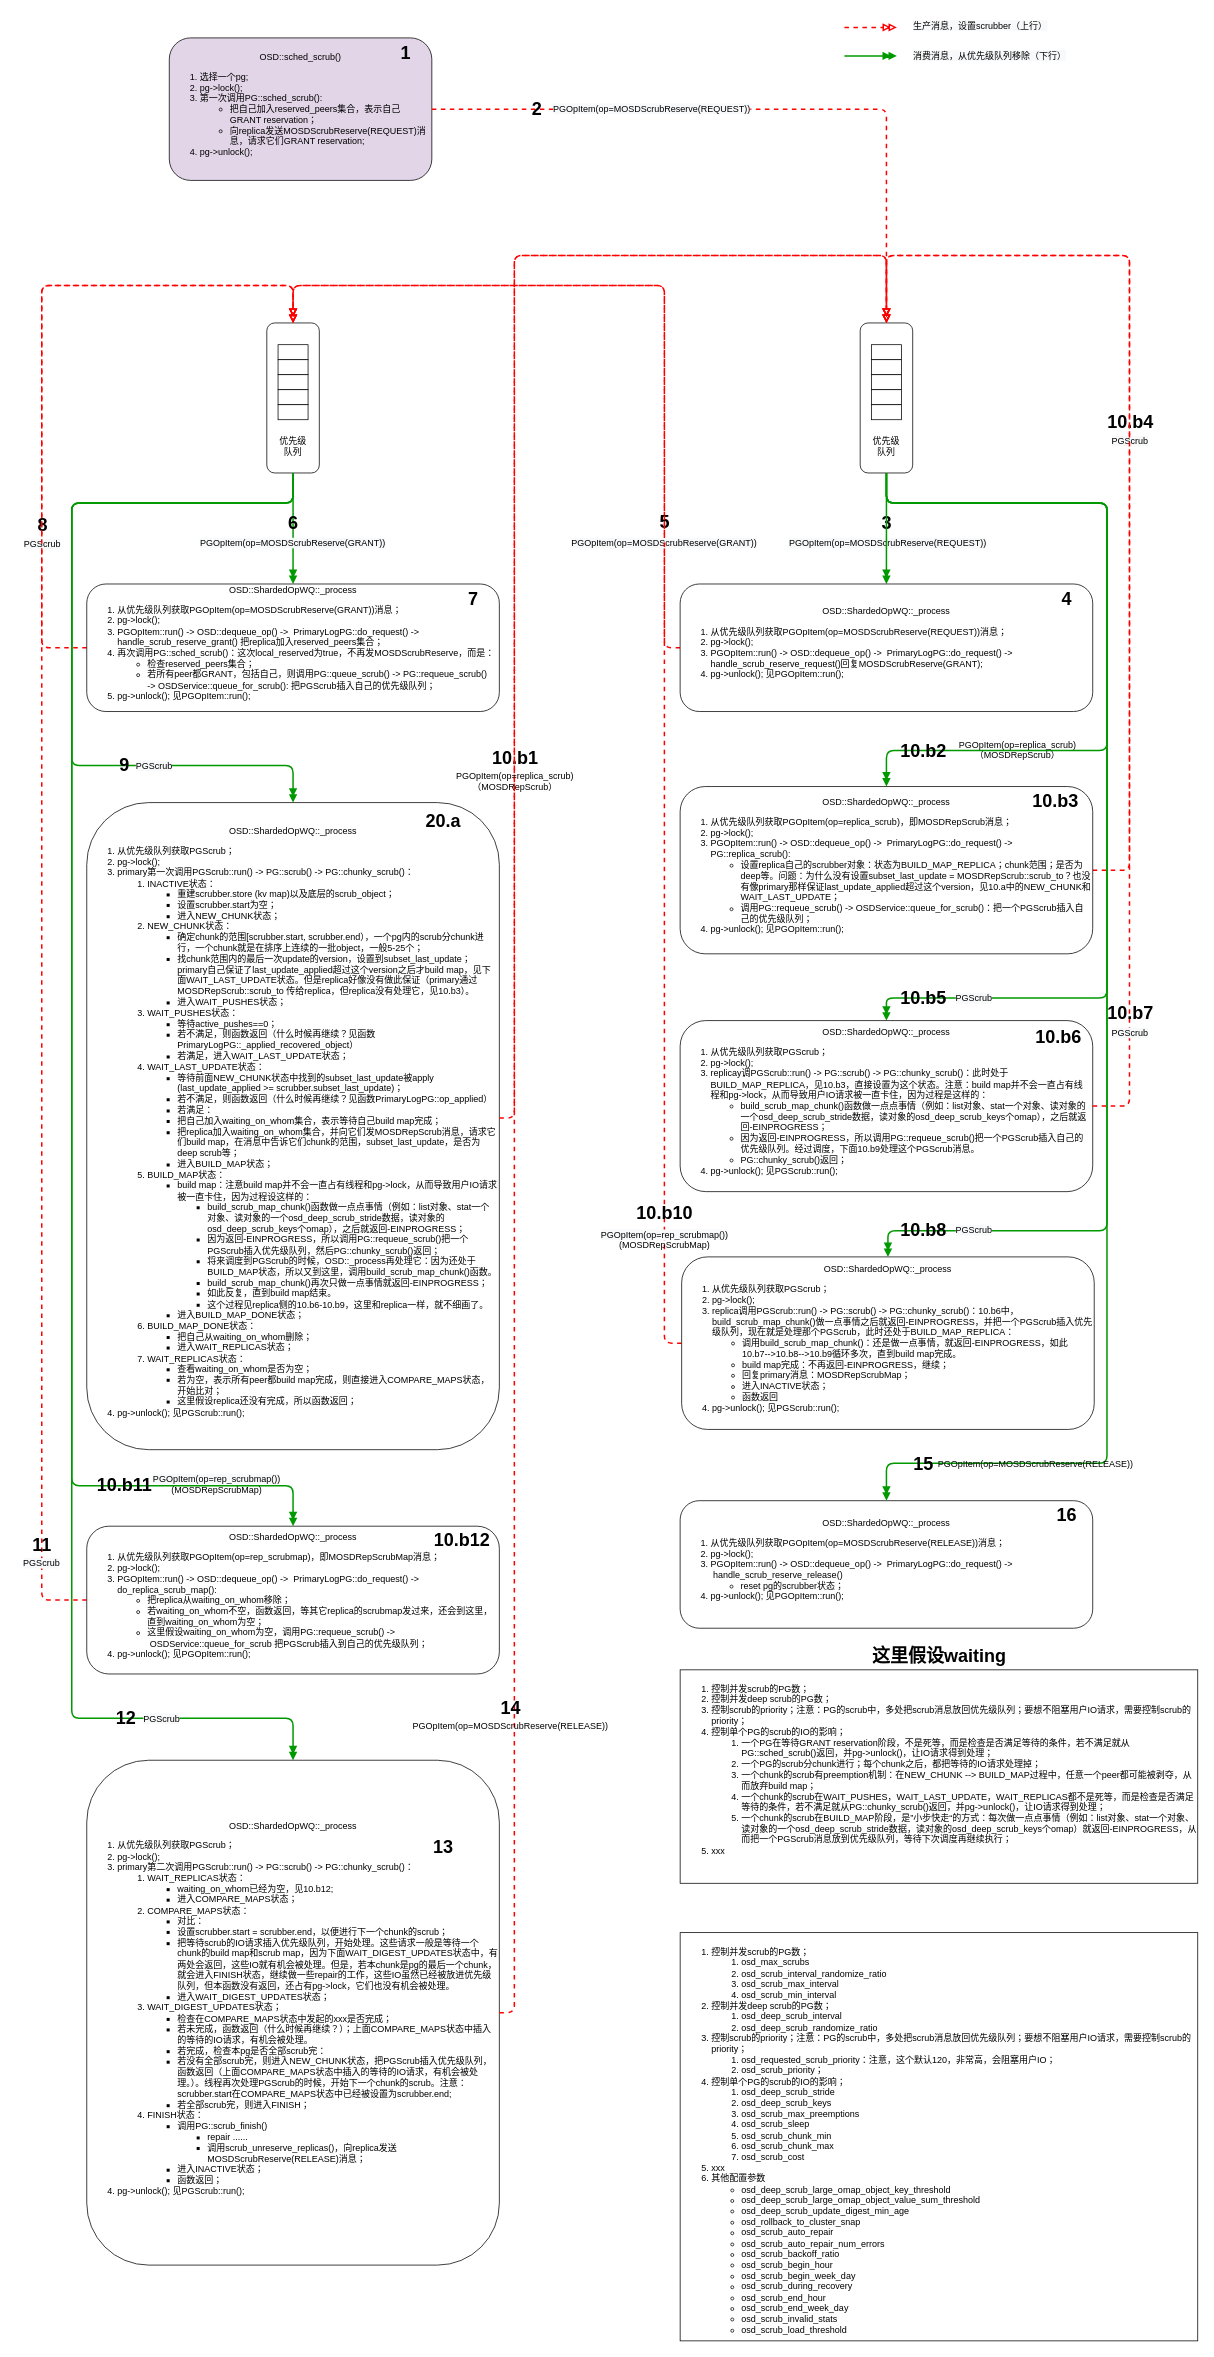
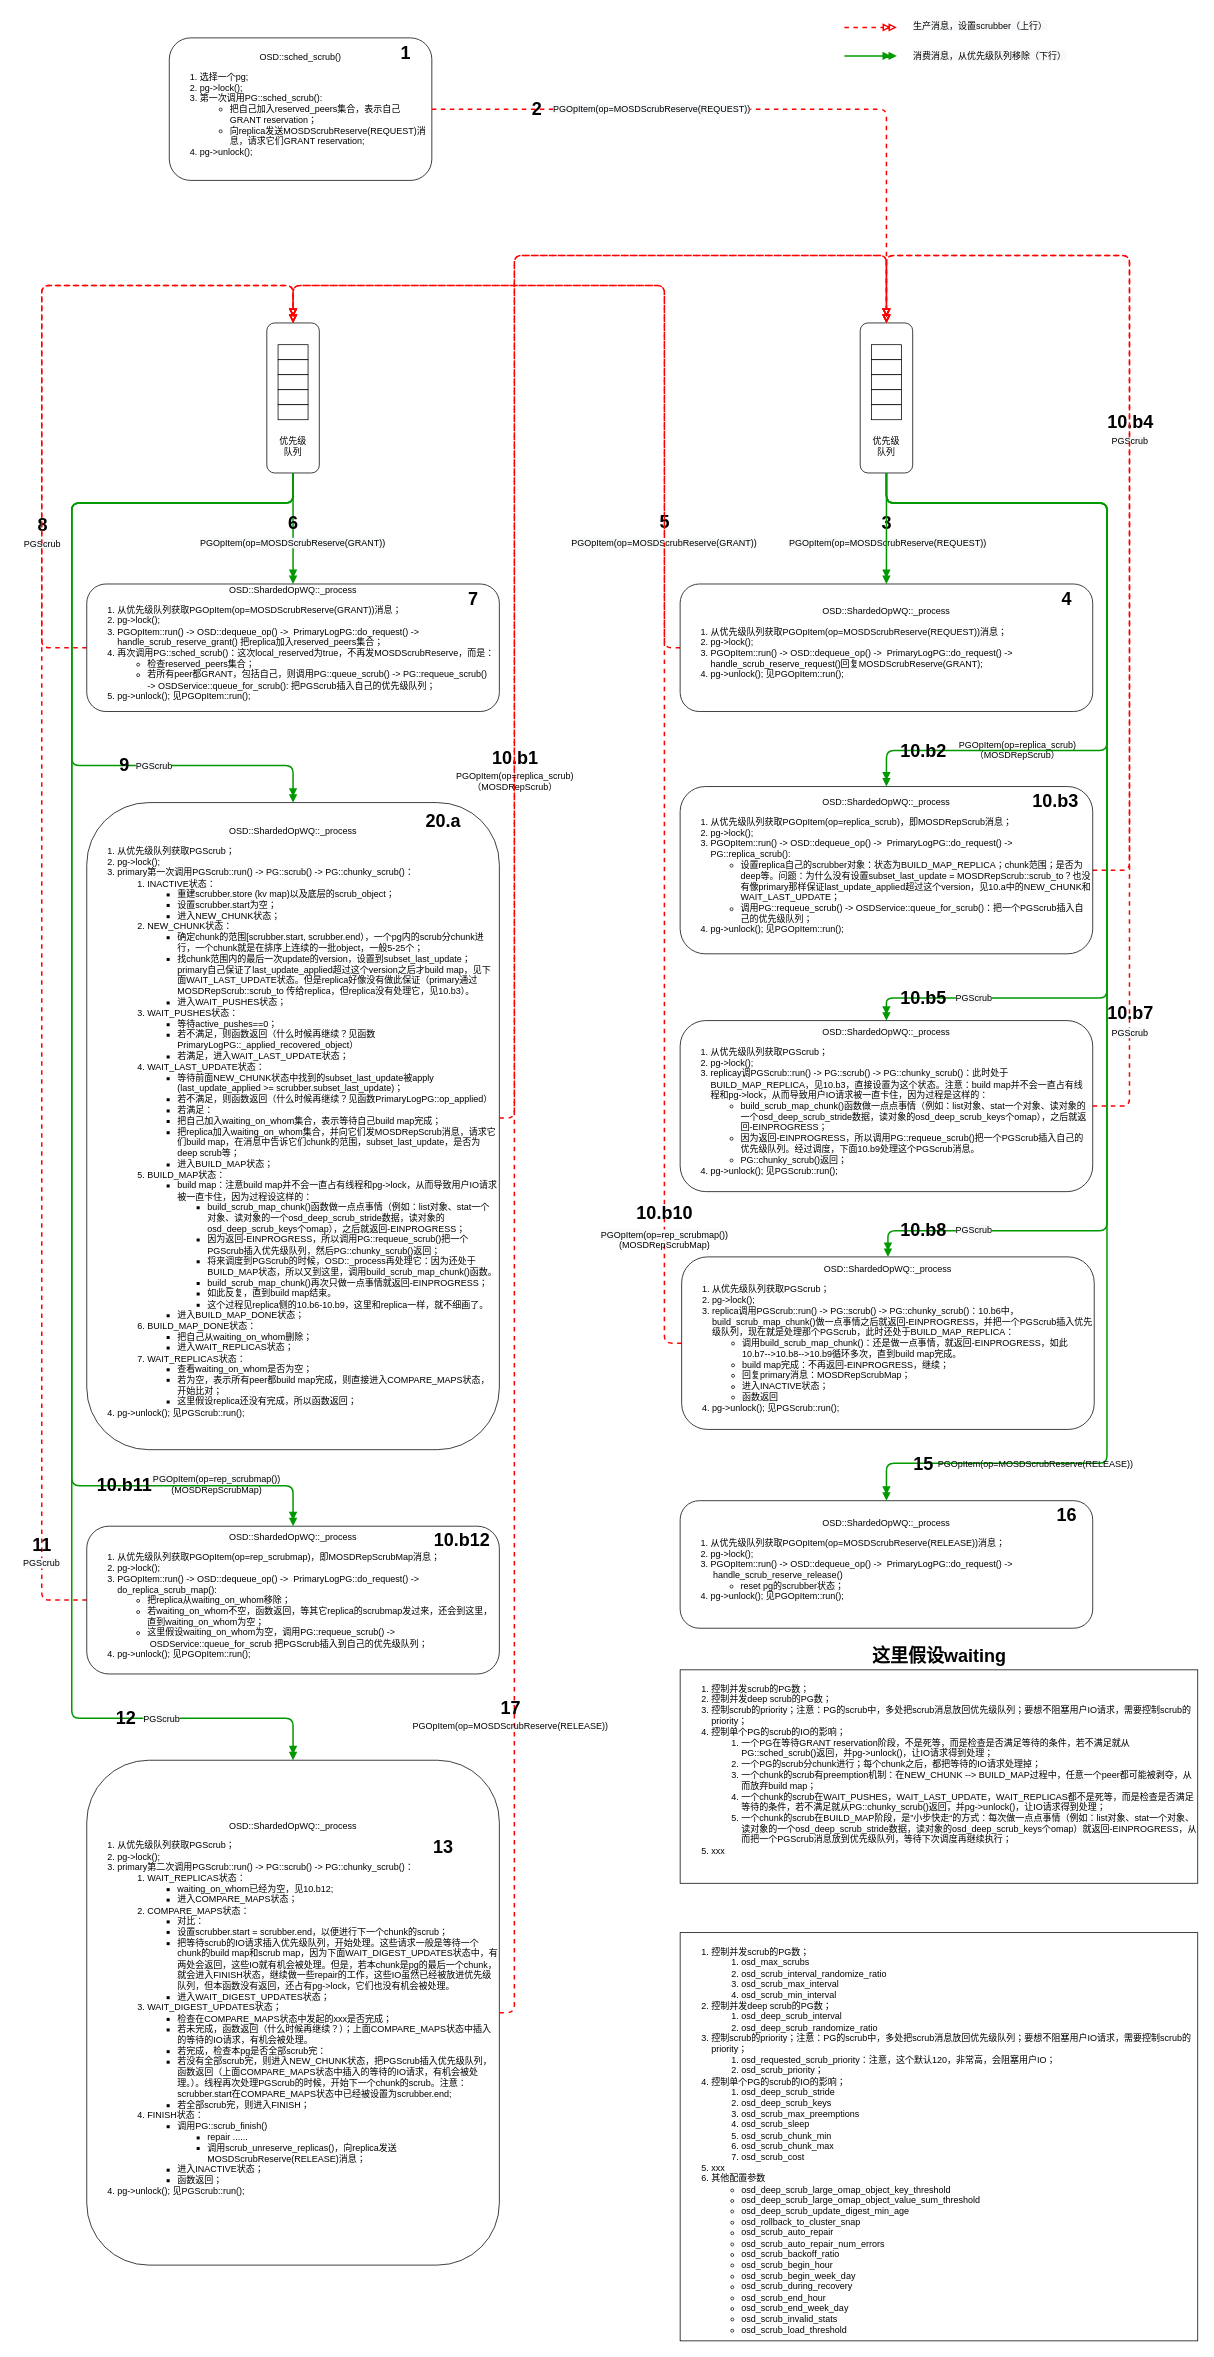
(300, 109) -> (300, 109)
(1058, 1037) -> none
(511, 1708) -> (511, 1708)
